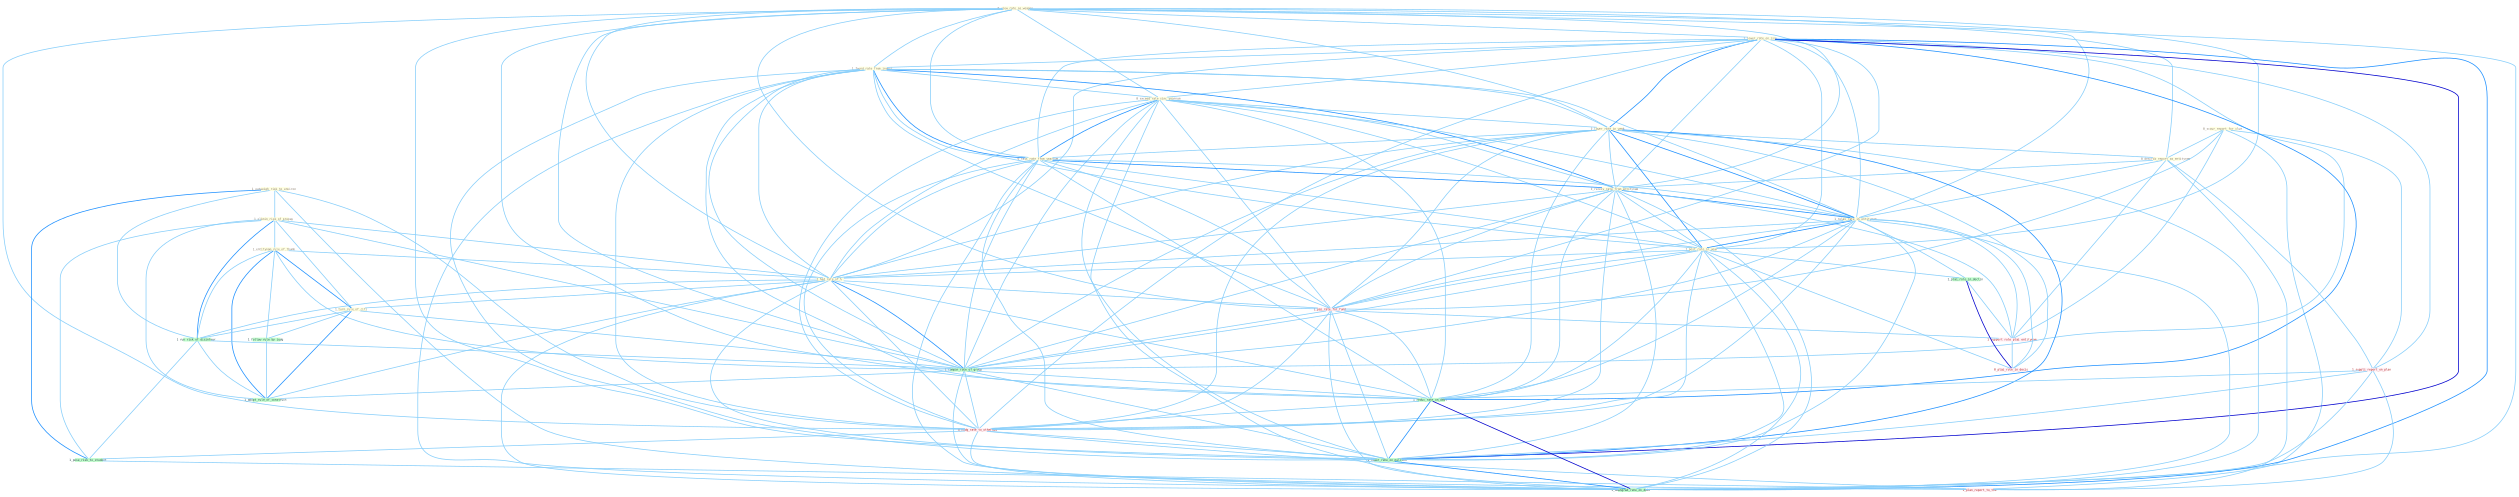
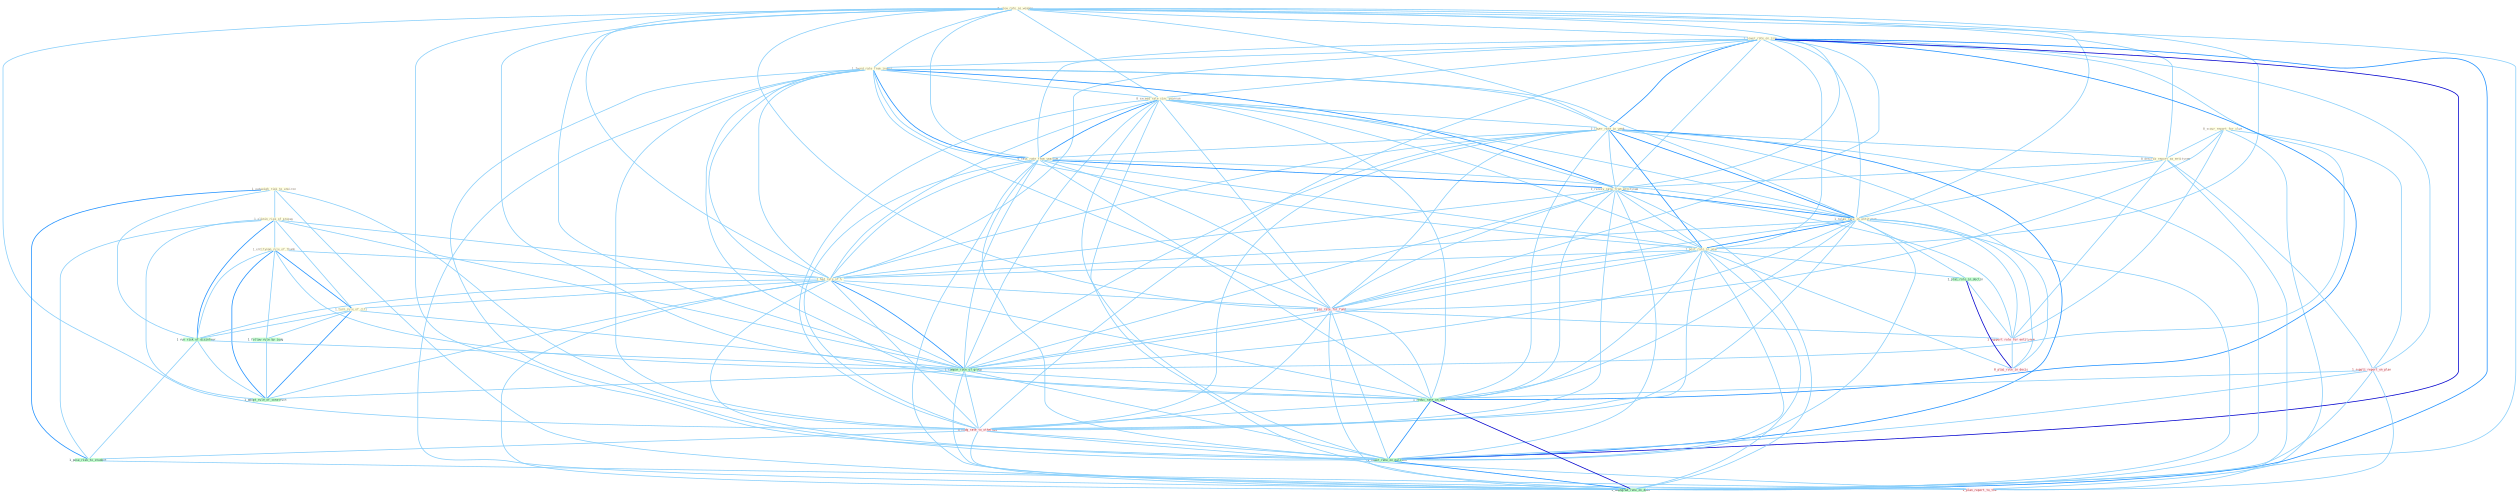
(2012, 340) -> (2012, 340)
